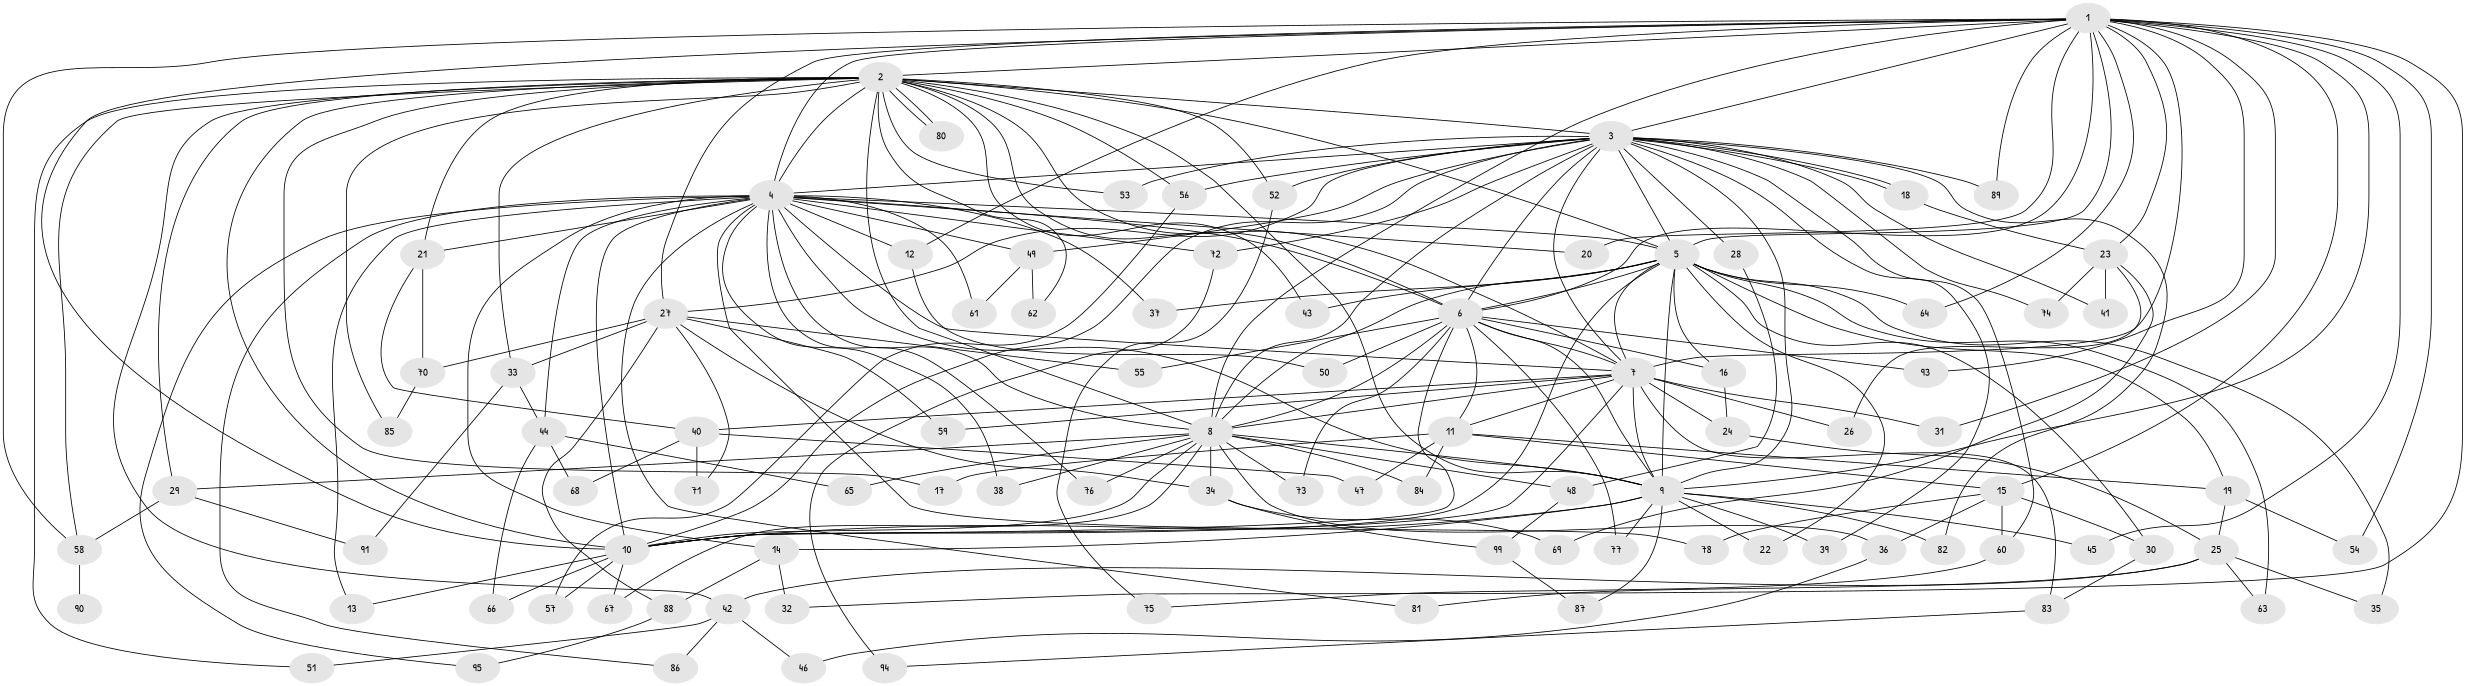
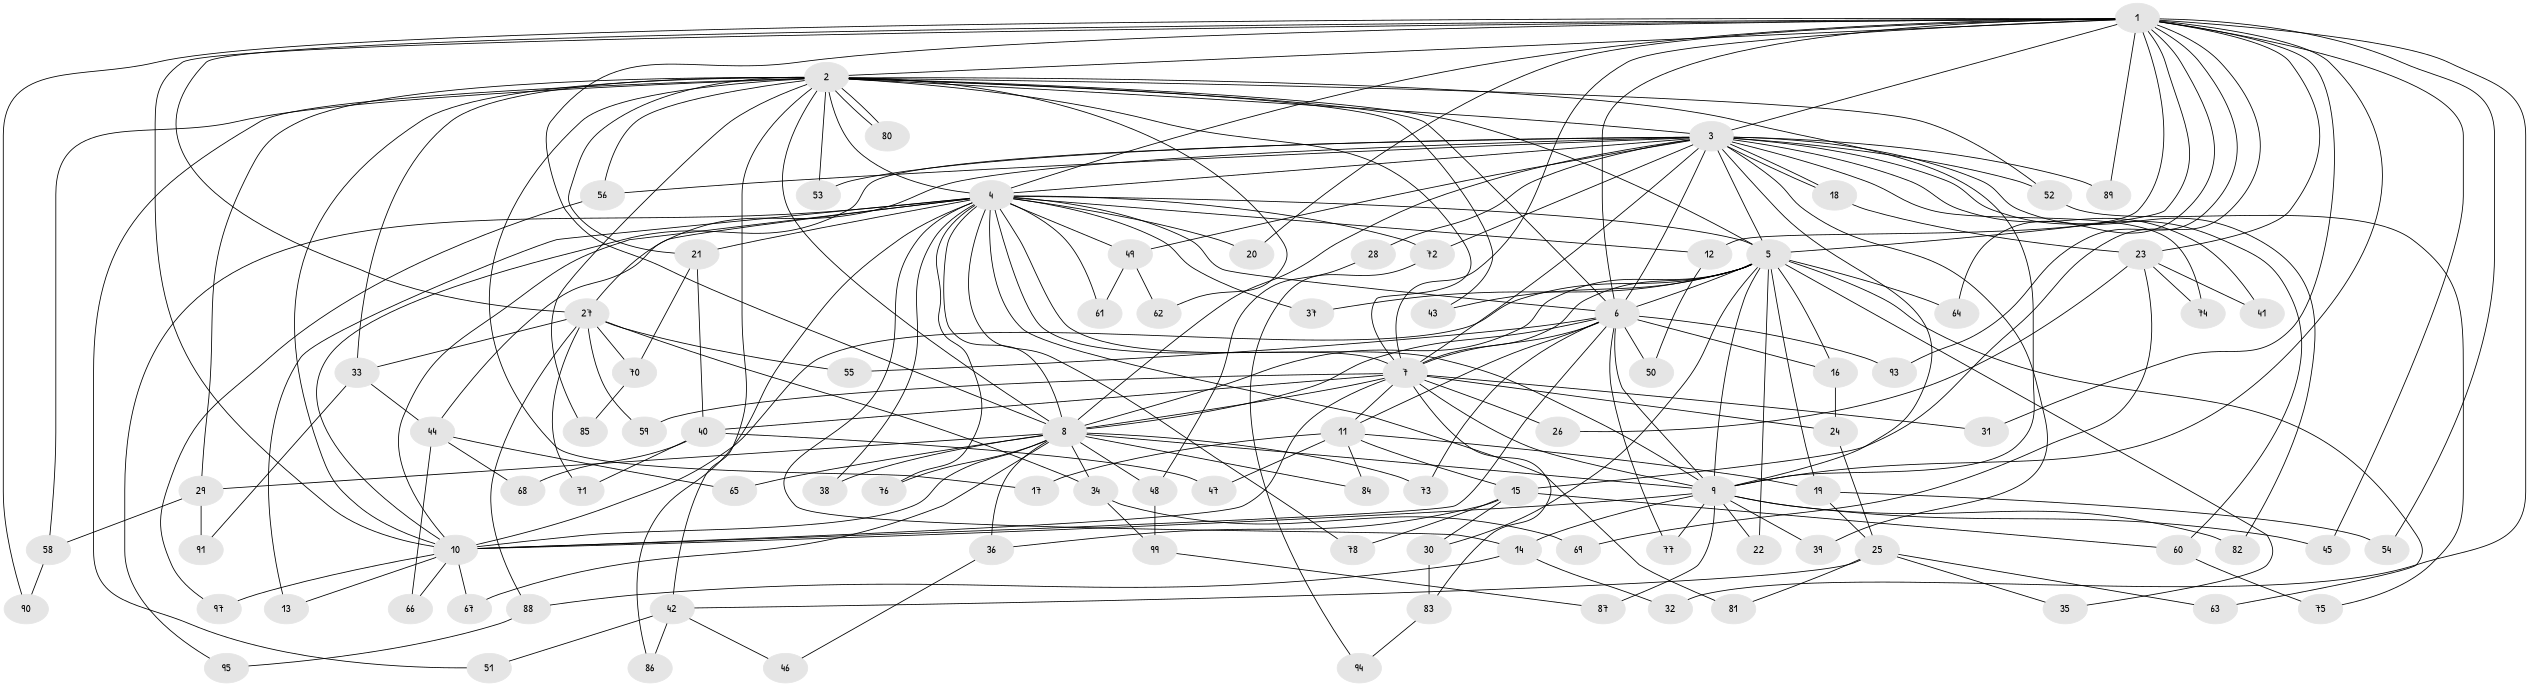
(803, 34) -> (159, 62)
(551, 609) -> (219, 609)
